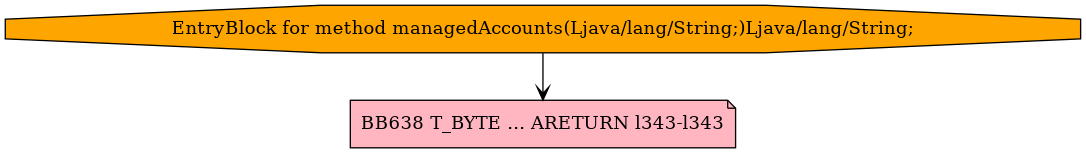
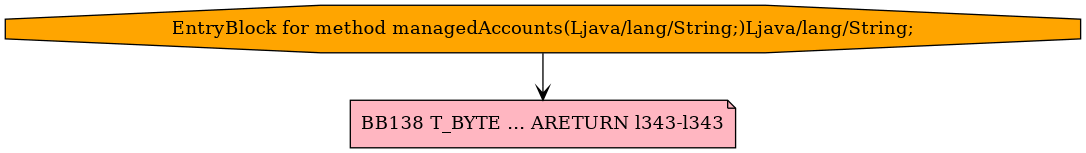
(543, 124) -> (543, 124)
